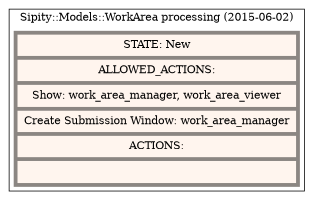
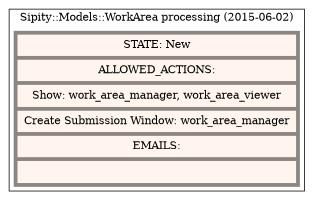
(157, 146) -> (157, 146)
